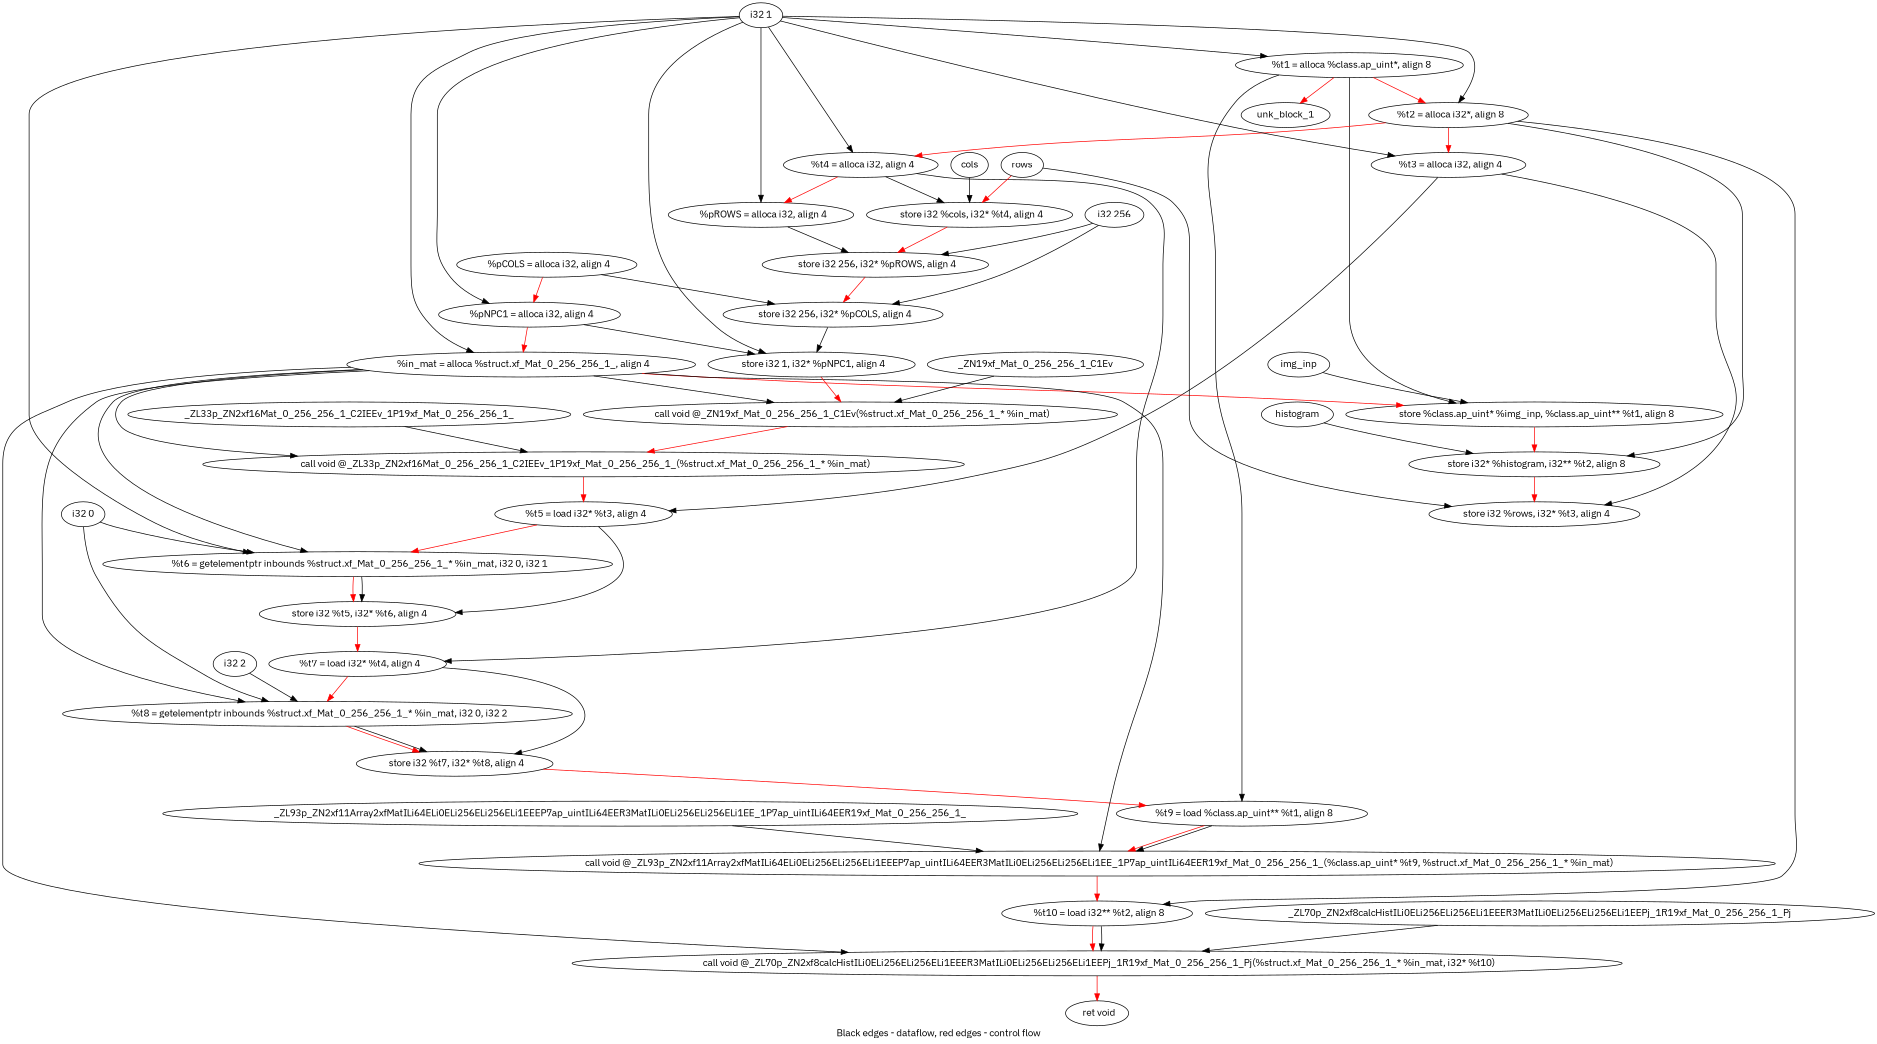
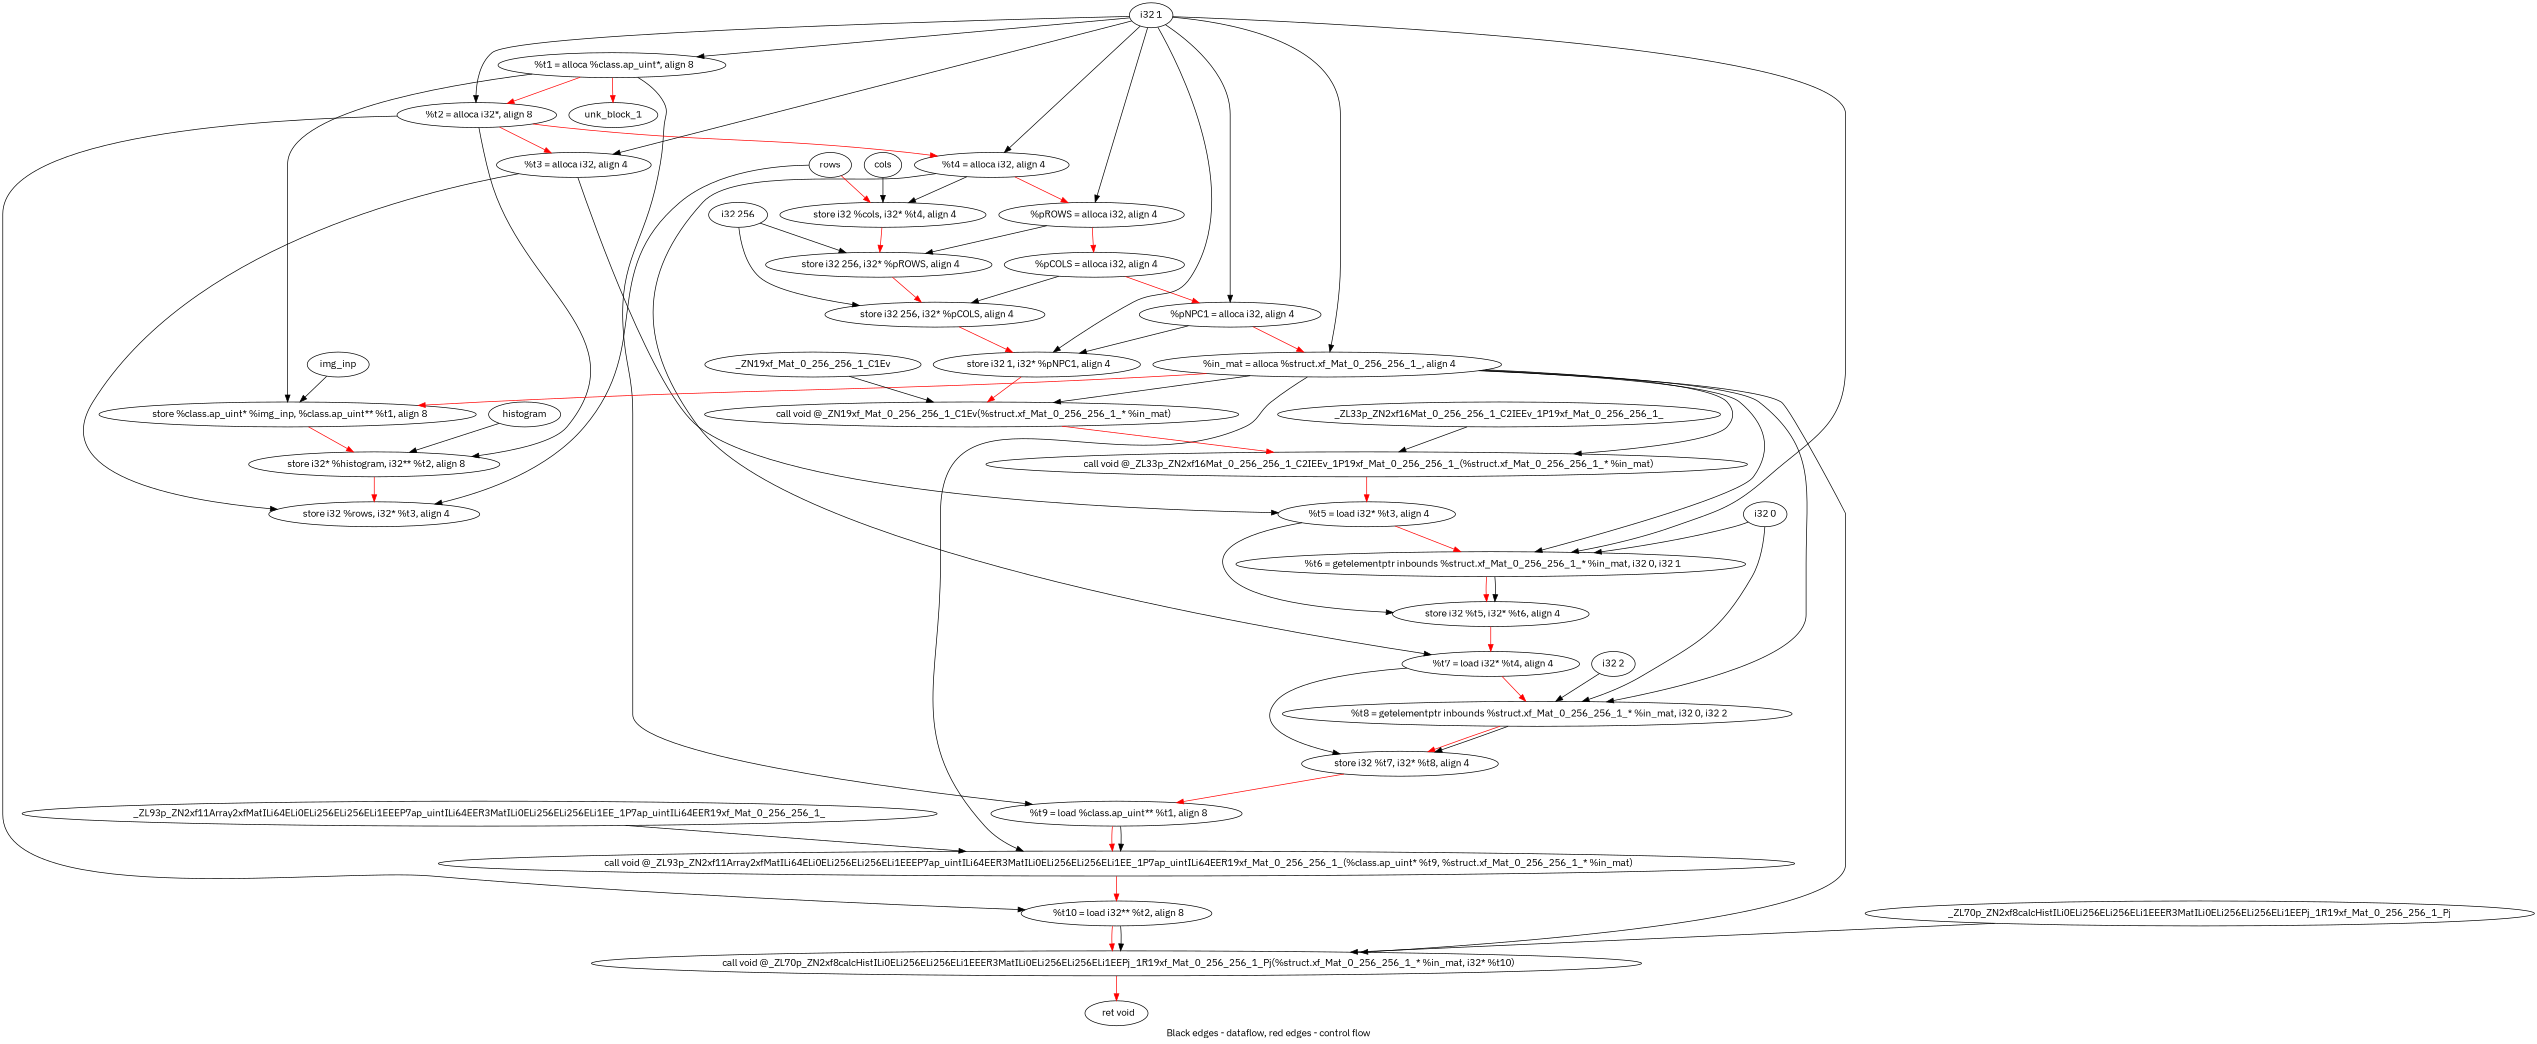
none -> (1093, 236)
(824, 336) -> (983, 338)
